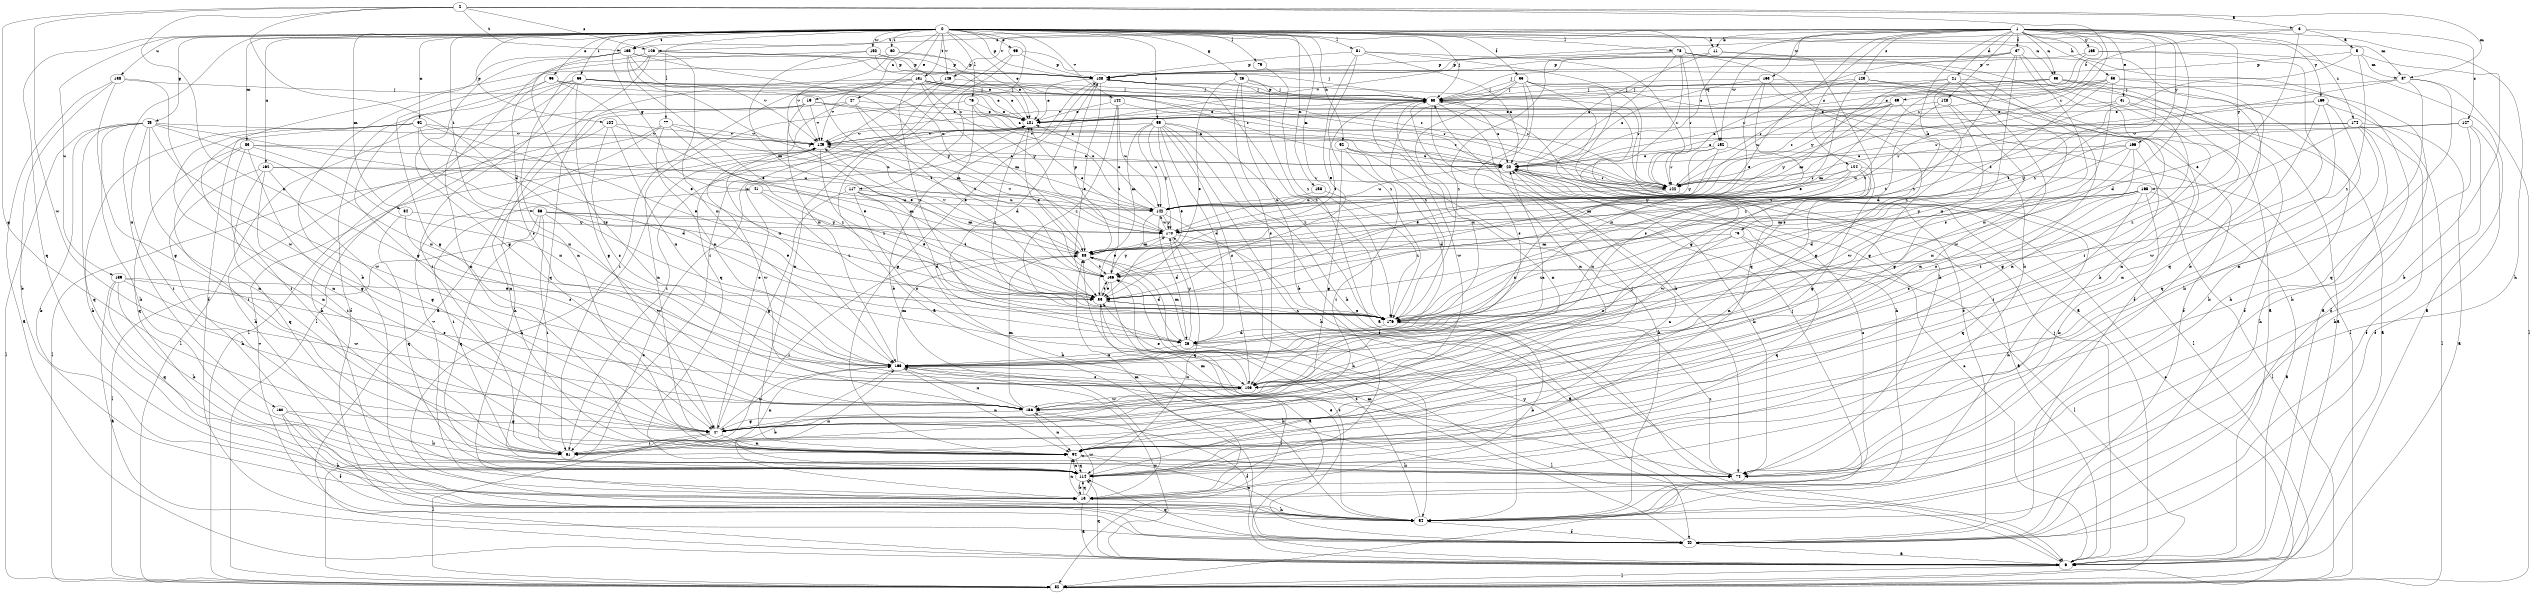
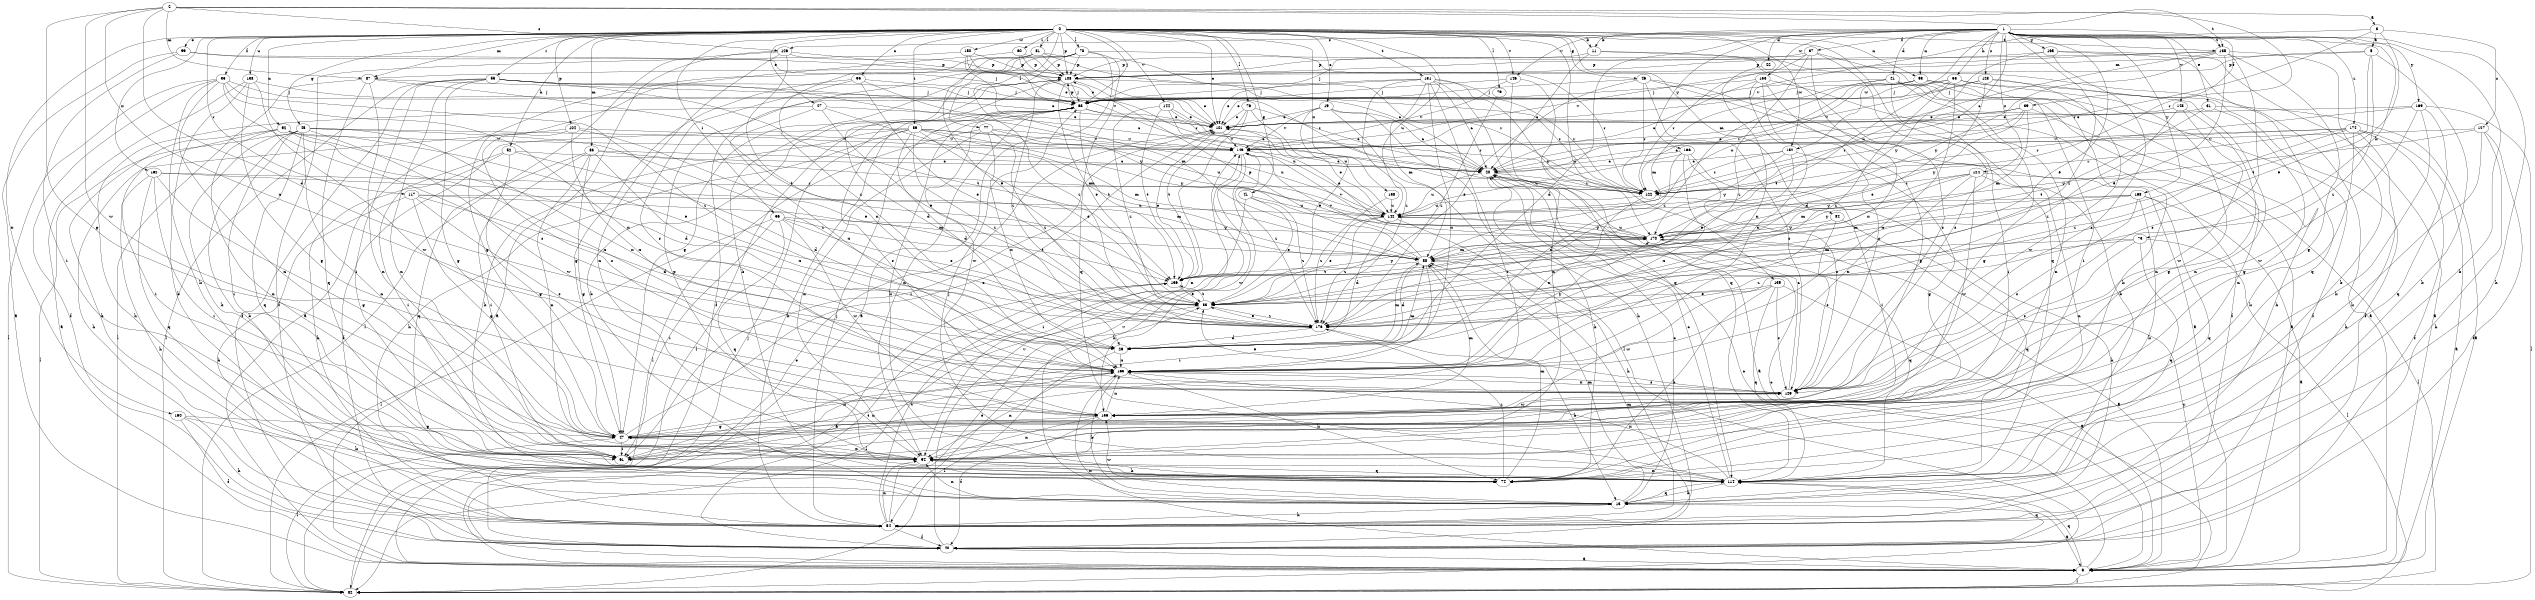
none -> (1768, 65)
none -> (2043, 253)
(1082, 304) -> (1351, 260)
